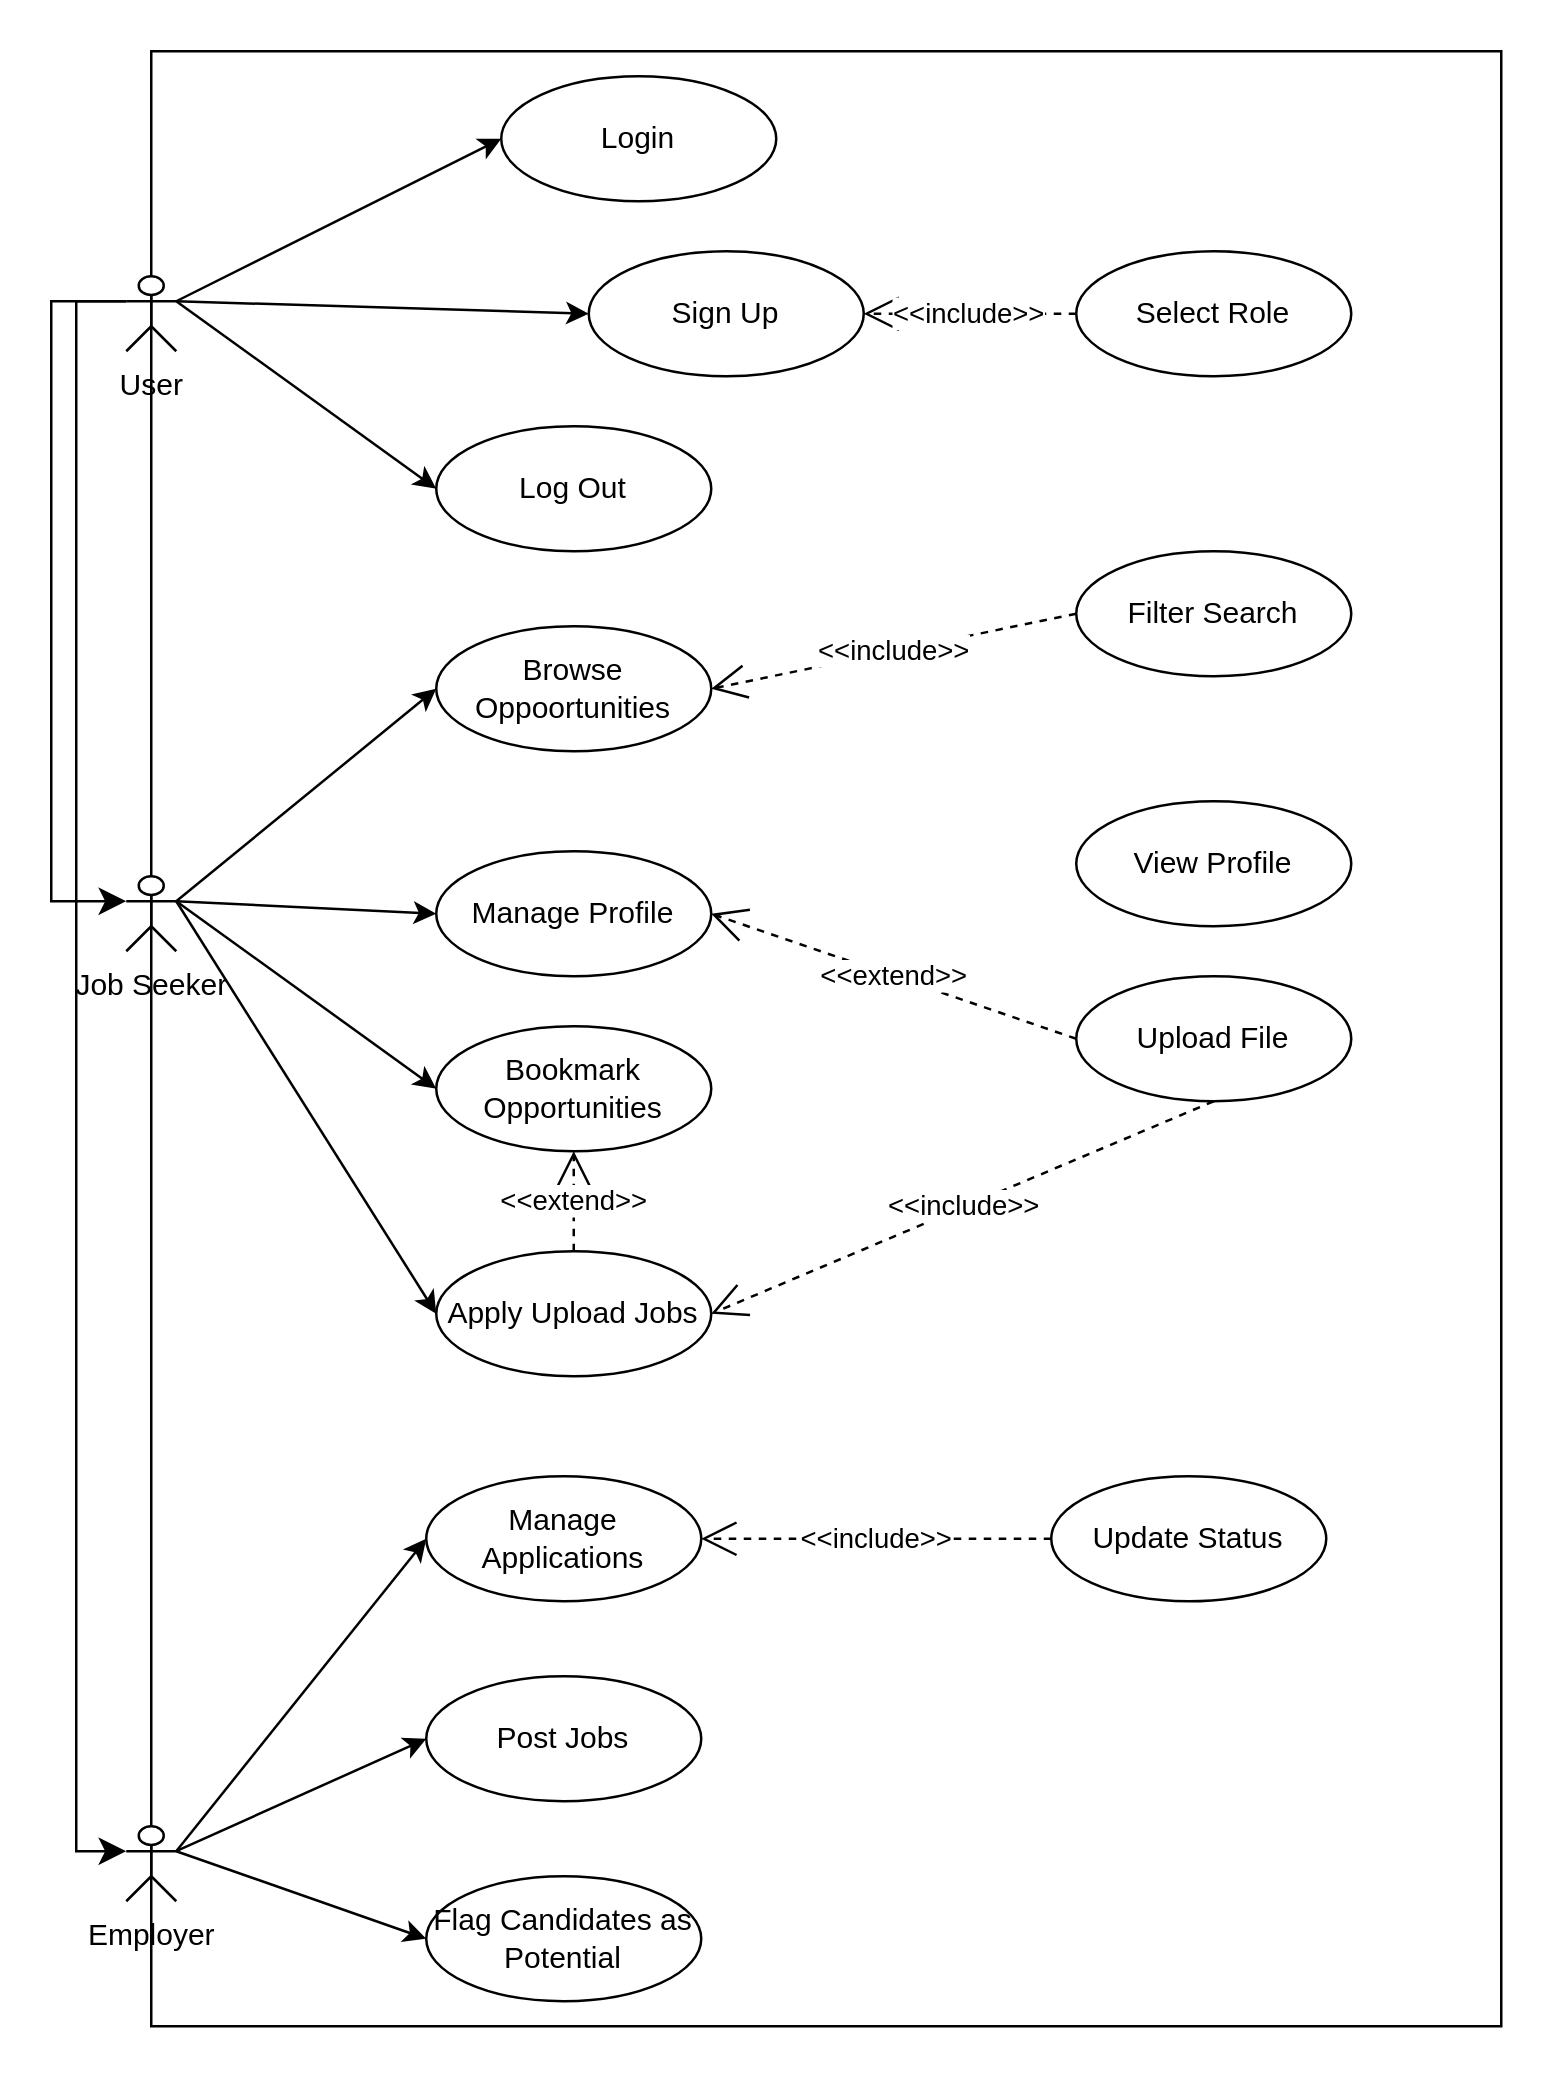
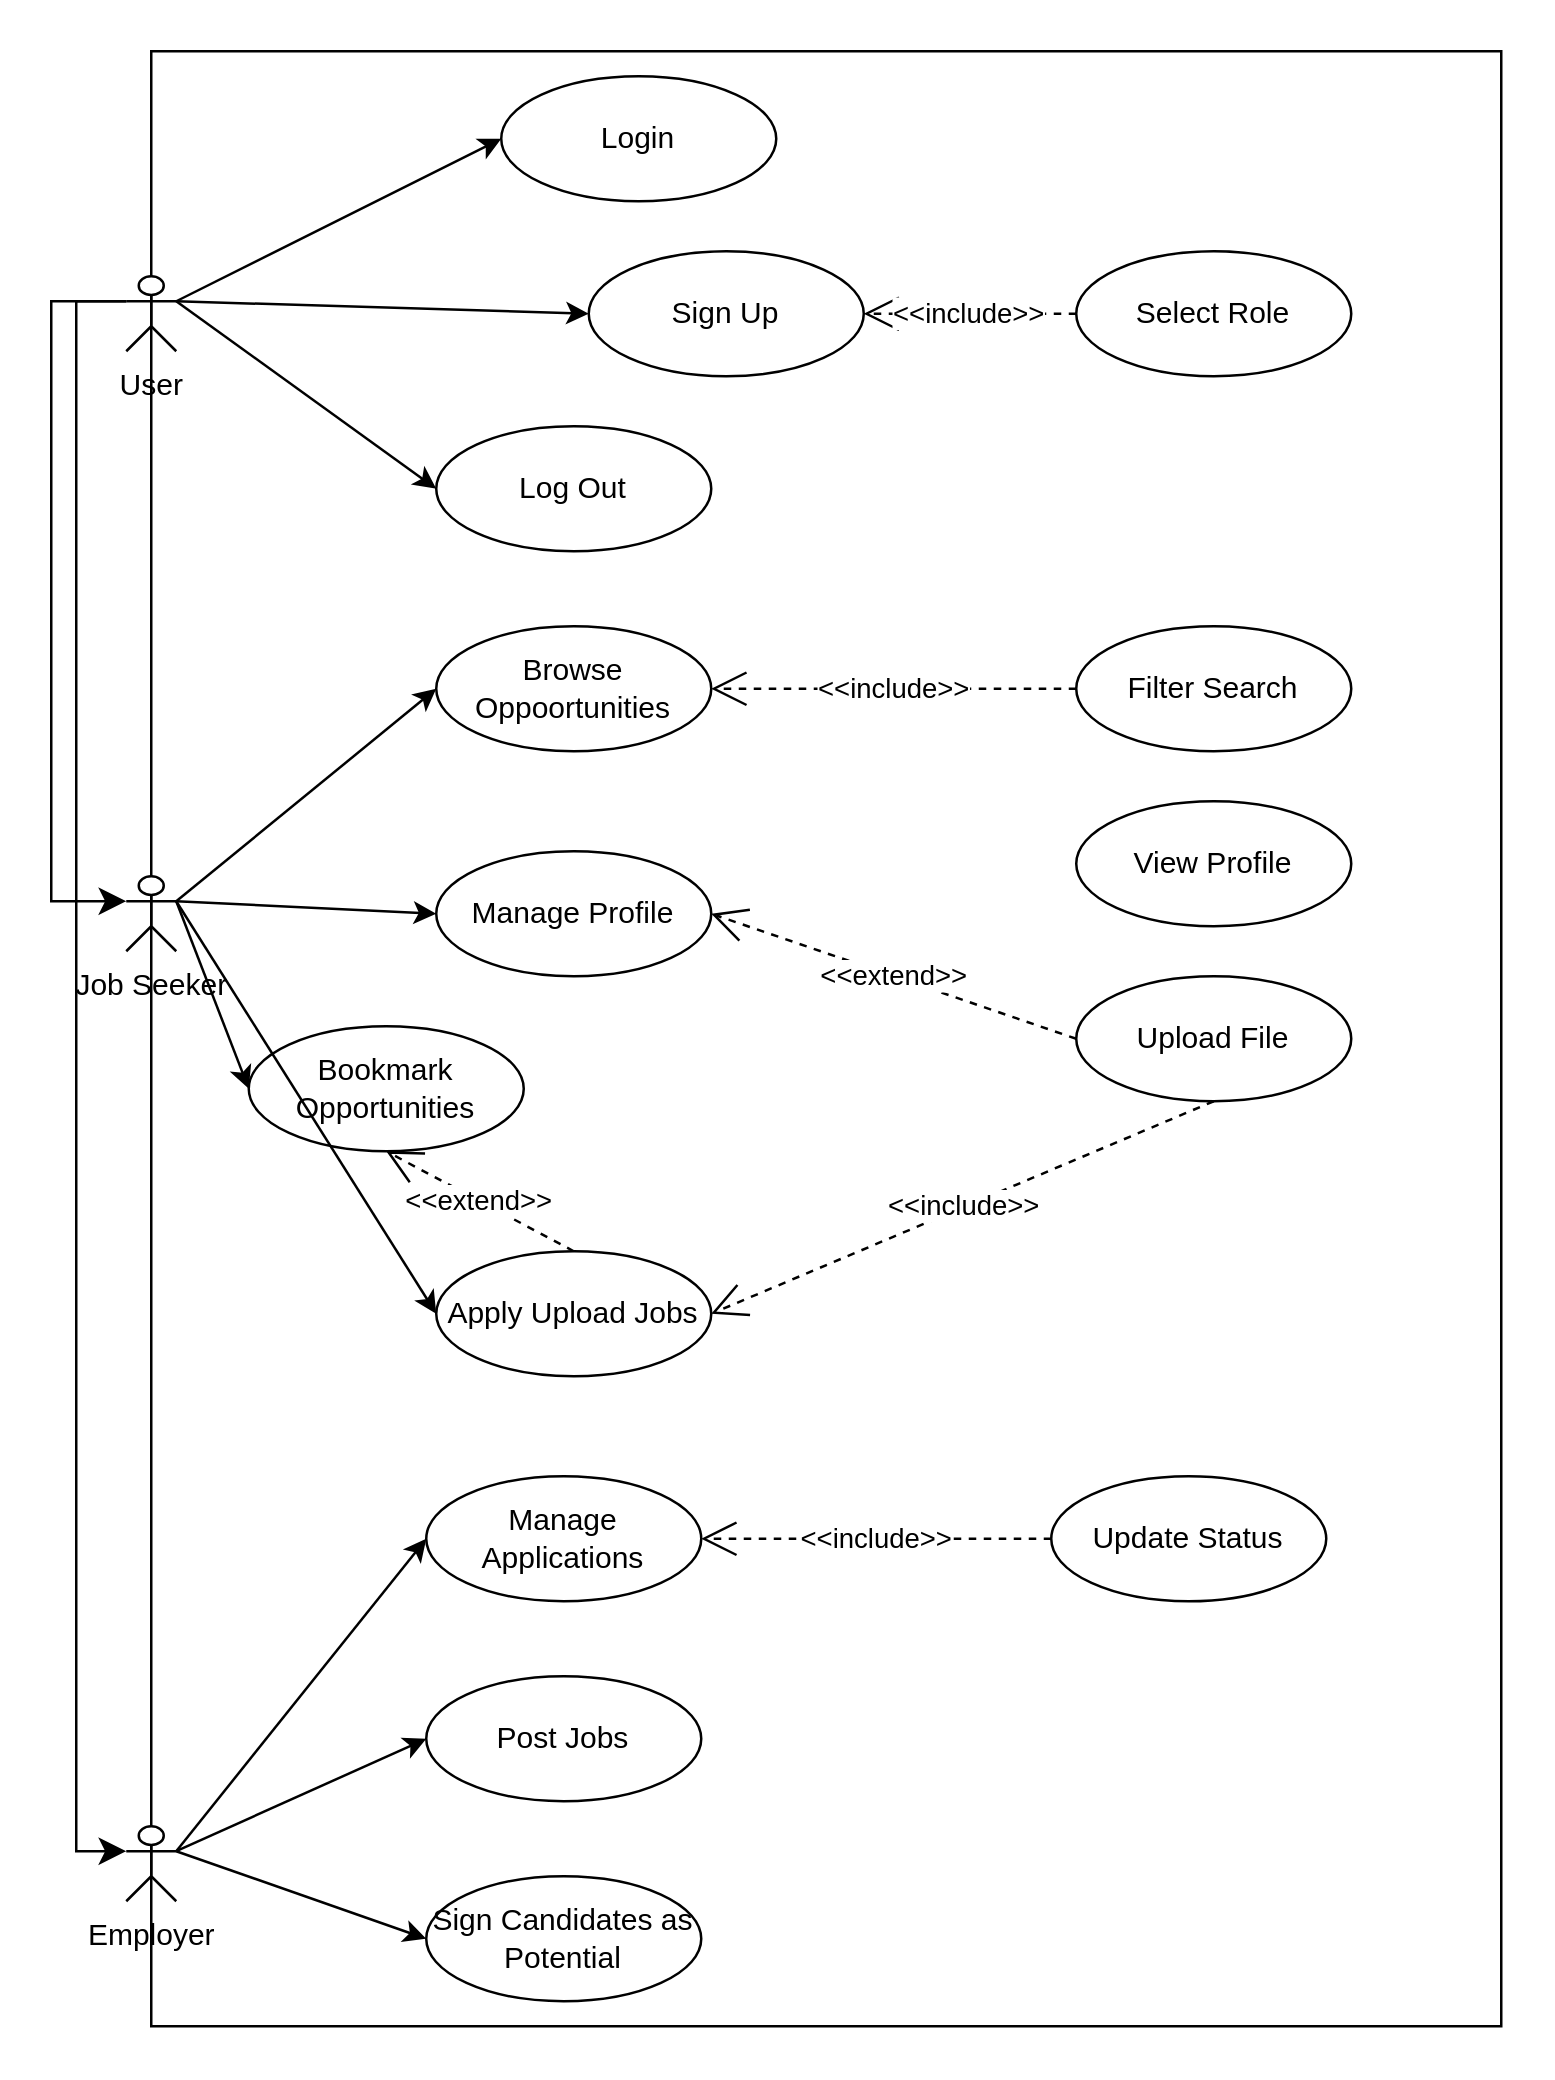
(1214, 614) -> (1214, 689)
(574, 1089) -> (386, 1089)
(564, 1939) -> (564, 1939)
